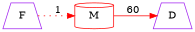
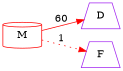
(53, 16) -> (60, 45)
